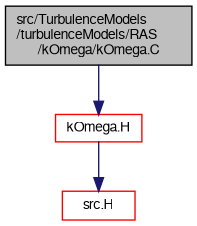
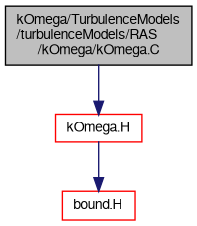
(99, 36) -> (99, 36)
(99, 206) -> (99, 206)
